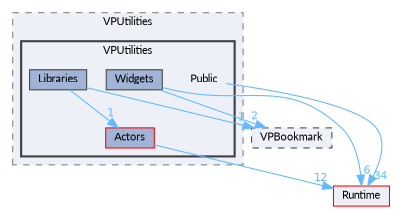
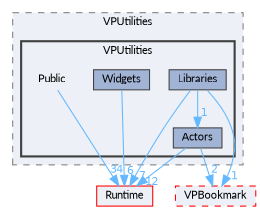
(208, 107) -> (205, 162)
none -> (161, 132)
(130, 138) -> (198, 138)
(292, 138) -> (216, 196)
